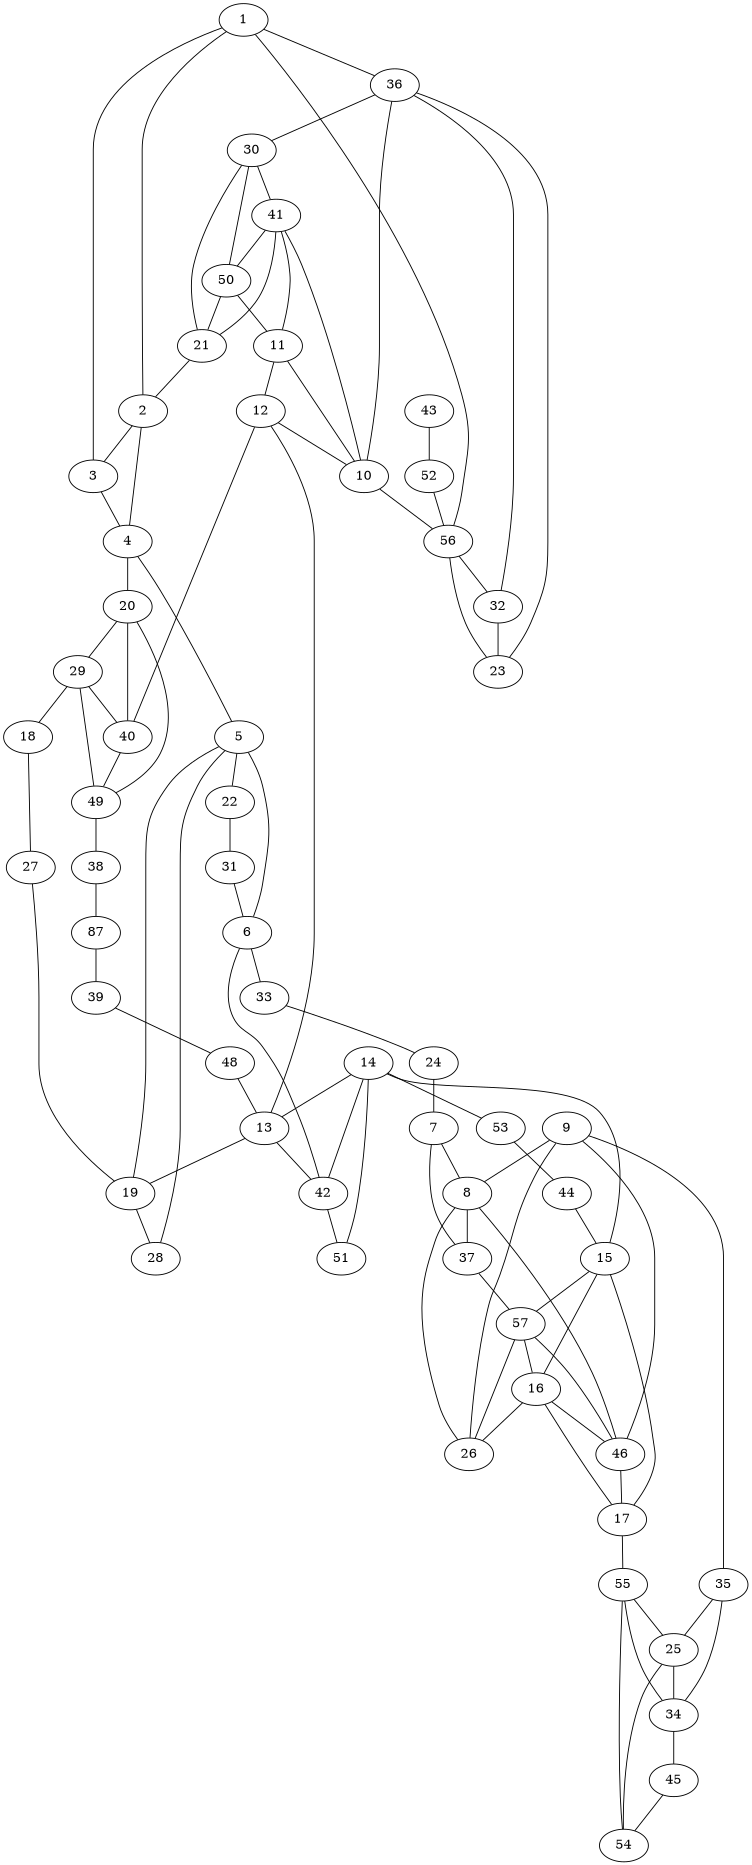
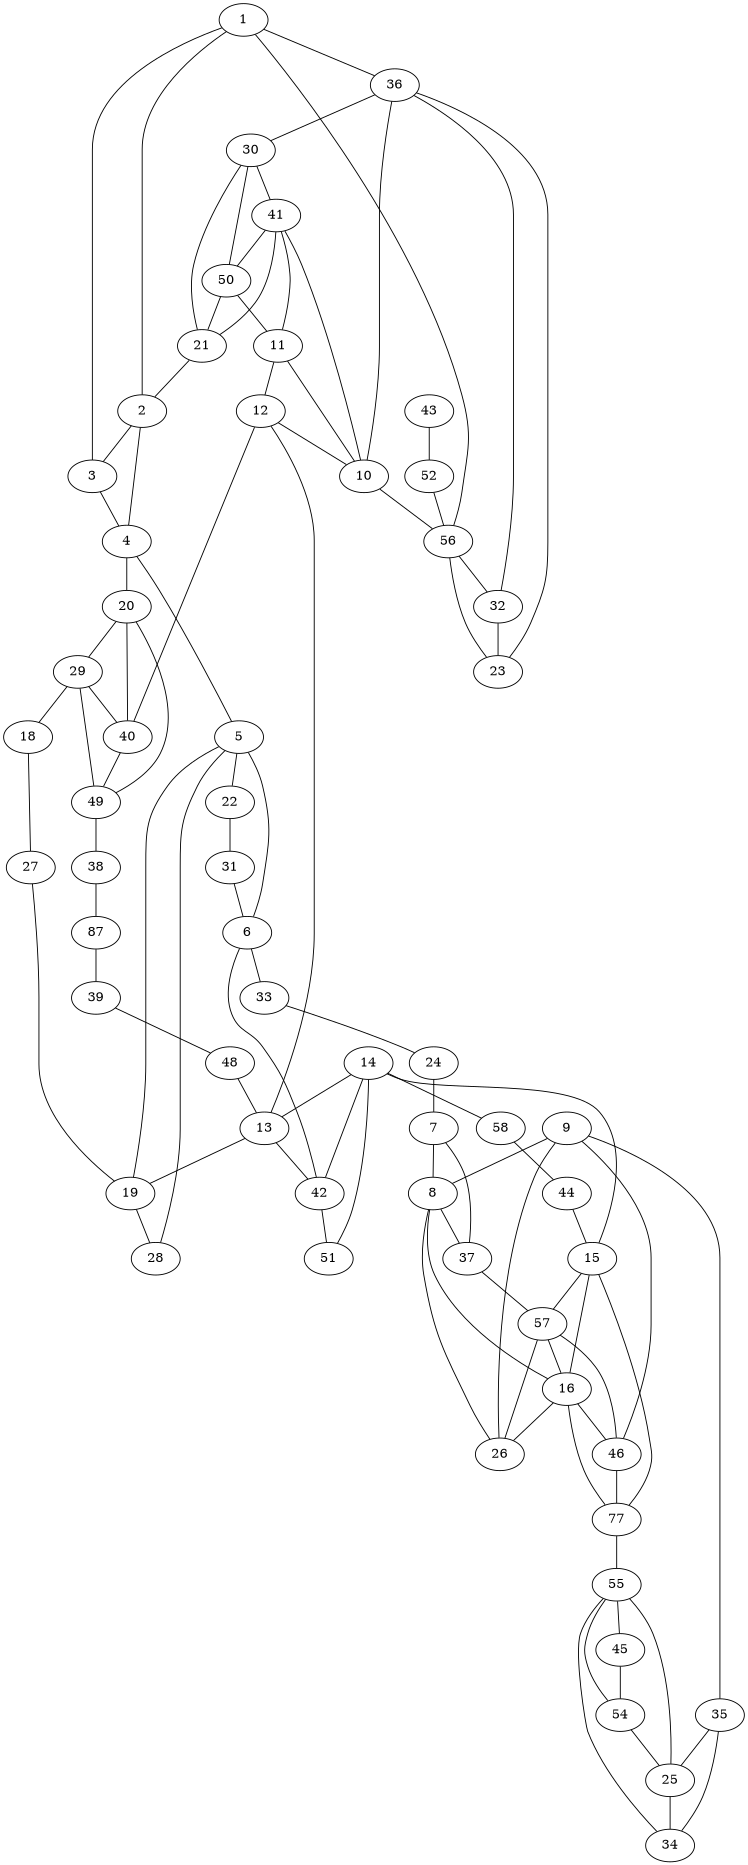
(501, 1128) -> (501, 1128)
(560, 1316) -> (460, 1312)
(622, 1520) -> (617, 1520)
(674, 1748) -> (618, 1617)
